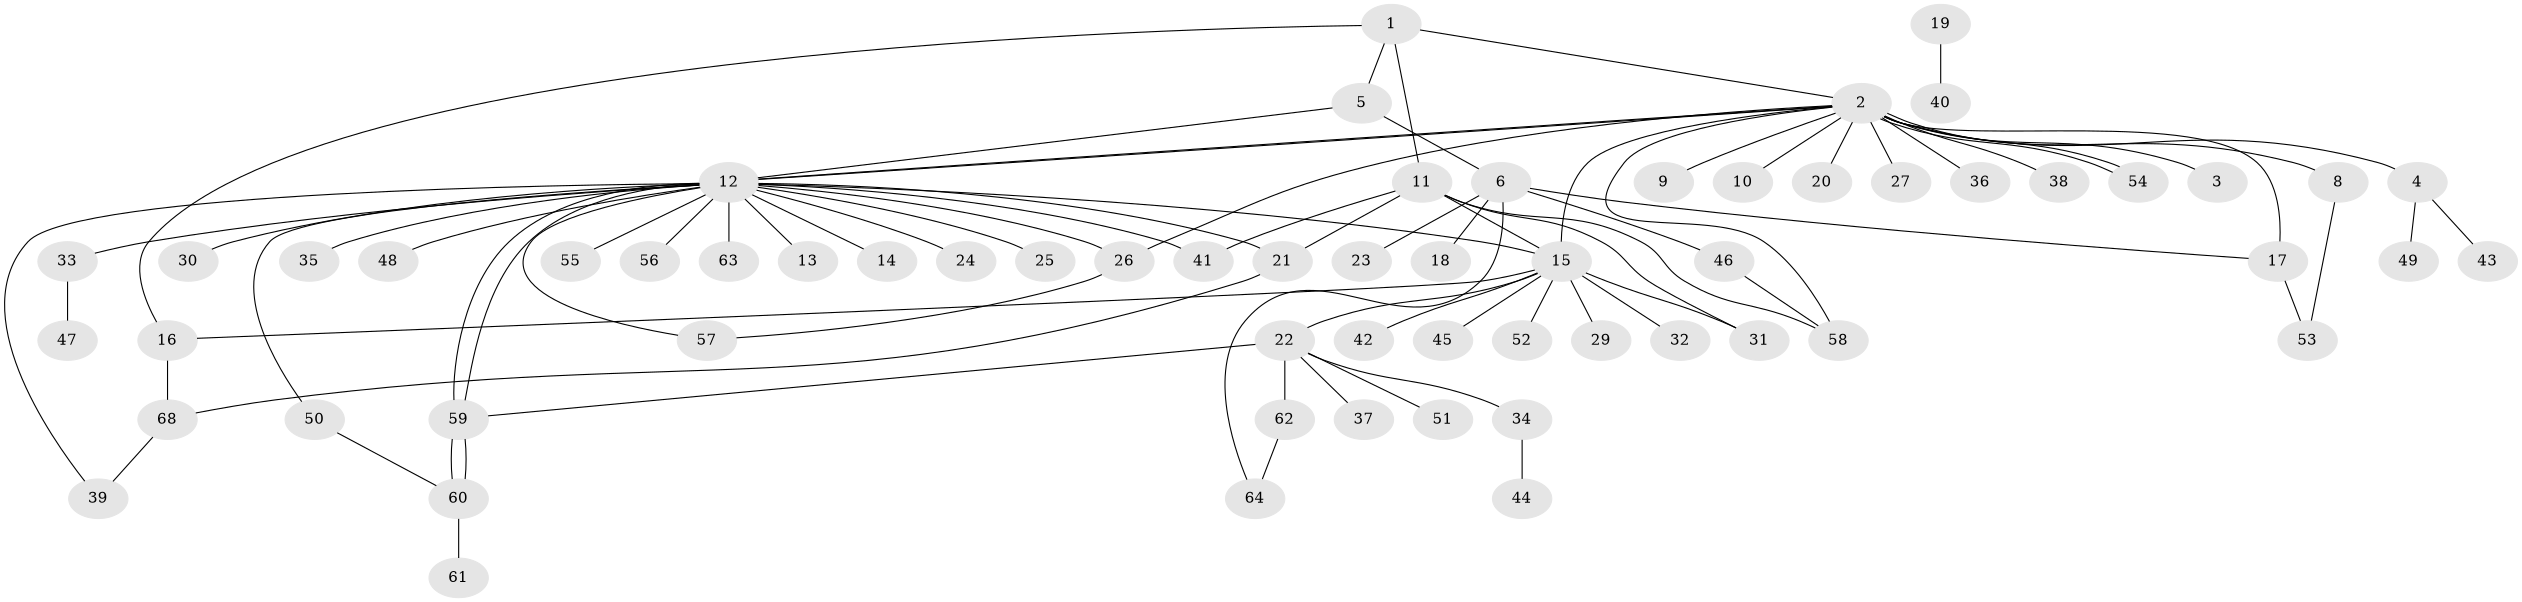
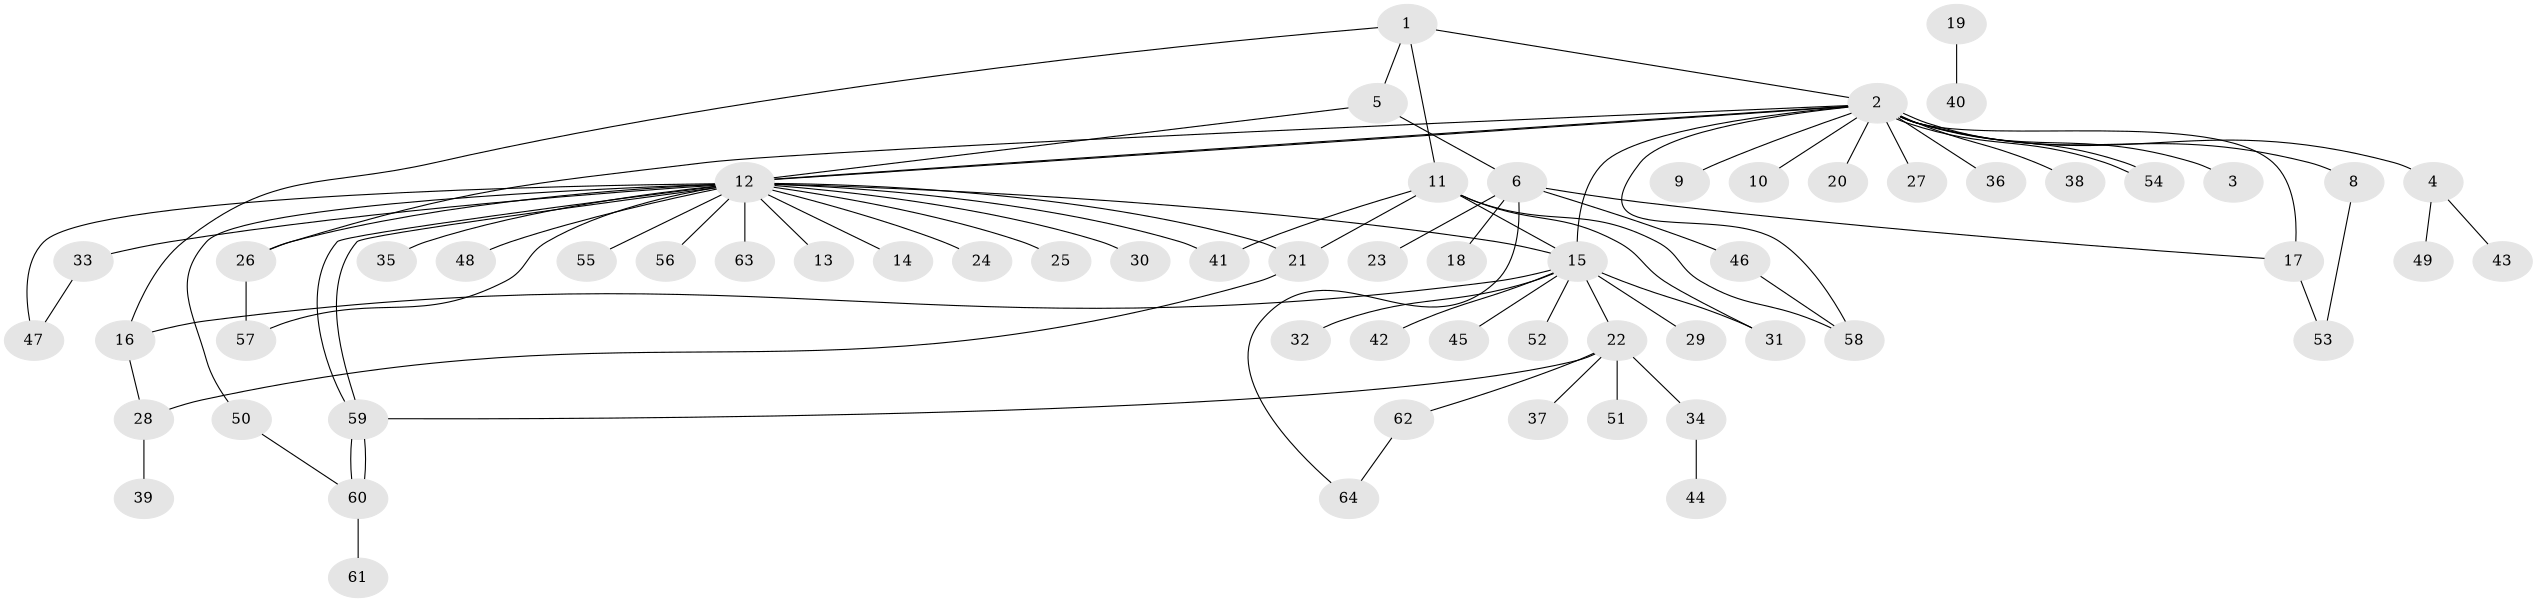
(228, 201) -> (335, 196)
(168, 420) -> (144, 420)
